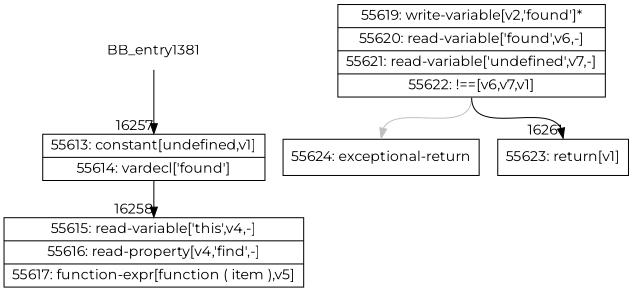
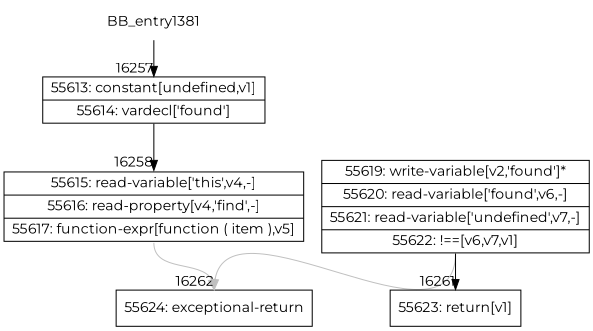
none -> (179, 265)
